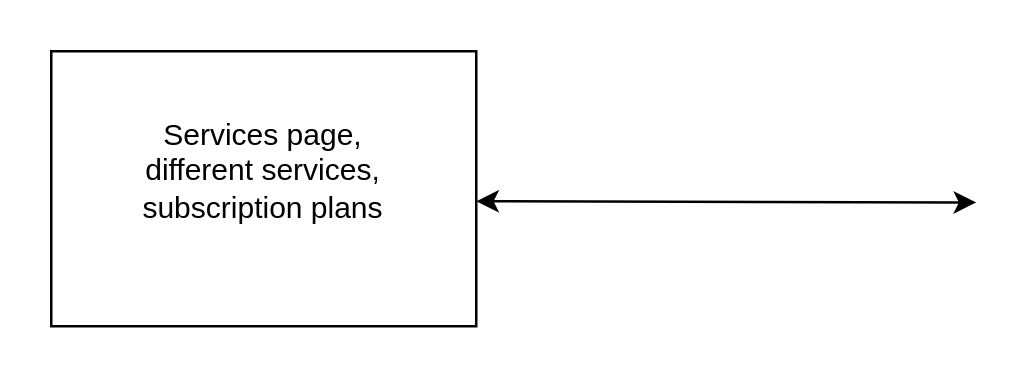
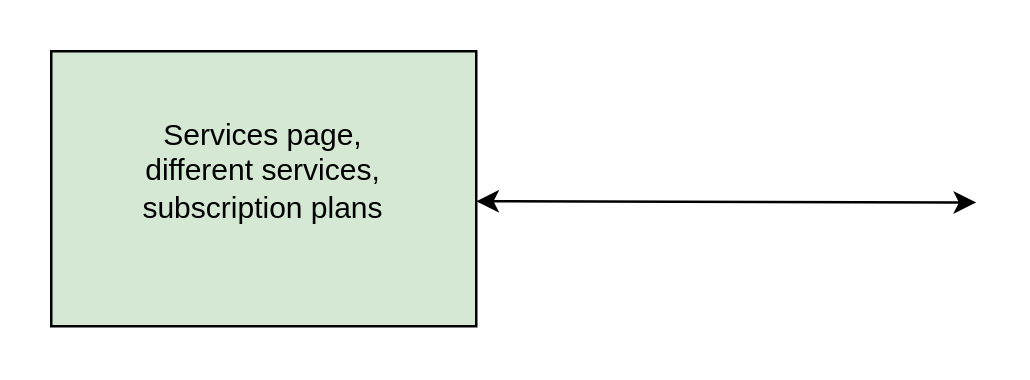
(264, 189) -> (264, 189)
